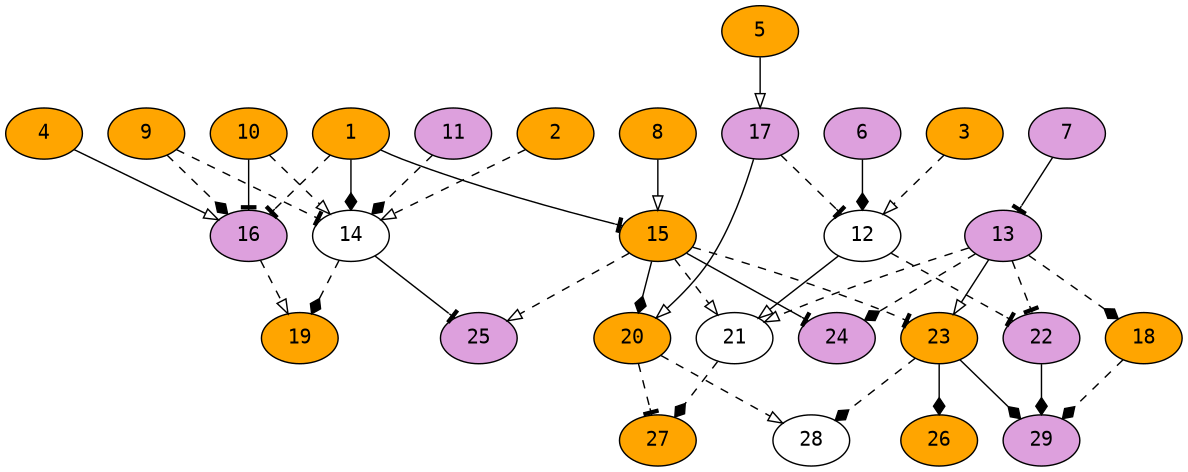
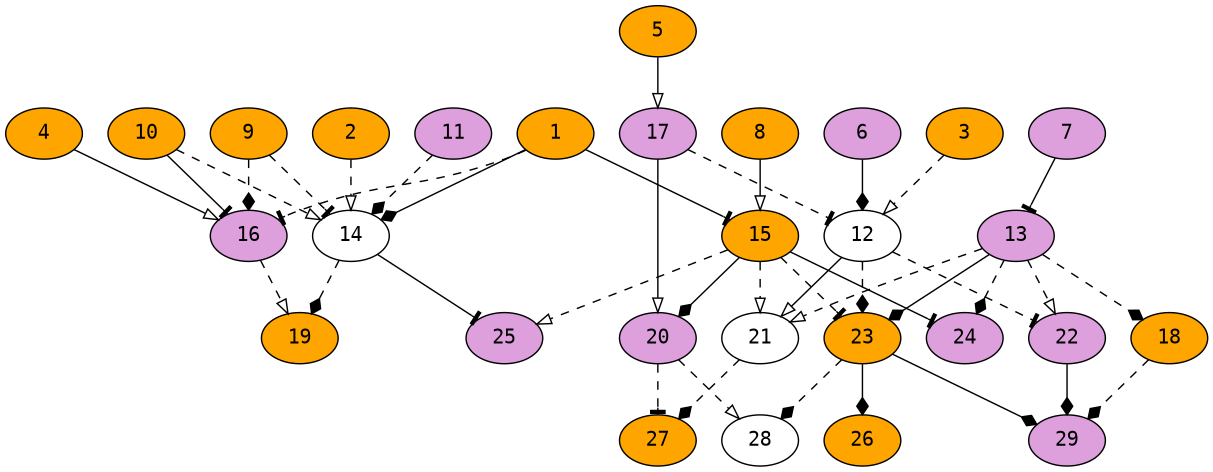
none -> (862, 277)
(975, 281) -> (940, 287)
(1021, 283) -> (1038, 281)
(632, 338) -> (658, 338)
